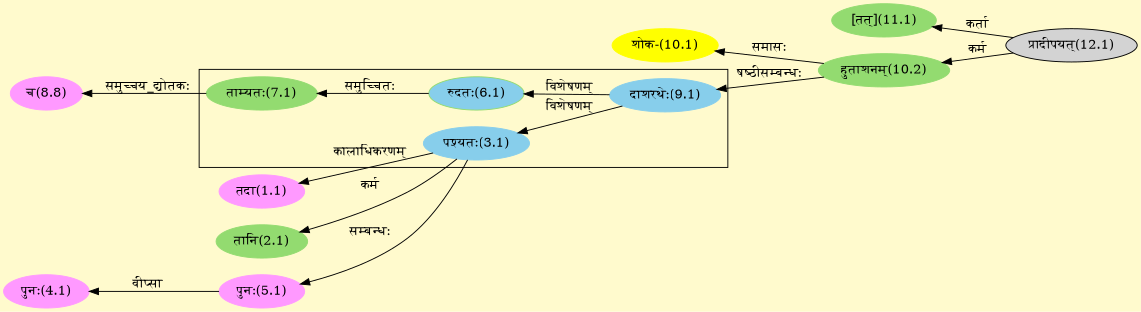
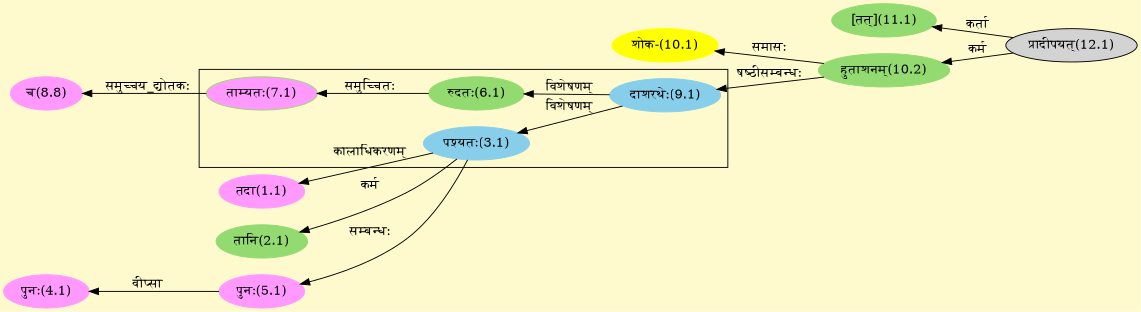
(262, 93) -> (262, 93)
(476, 93) -> (476, 93)
